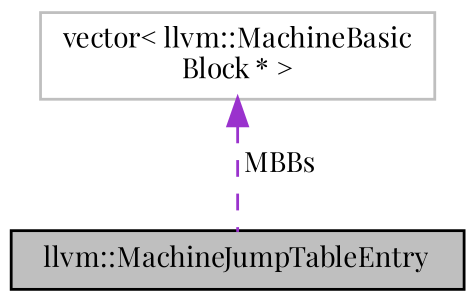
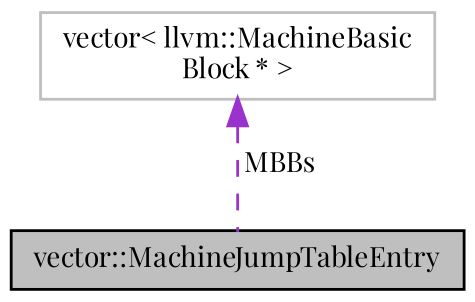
(238, 260) -> (238, 260)
